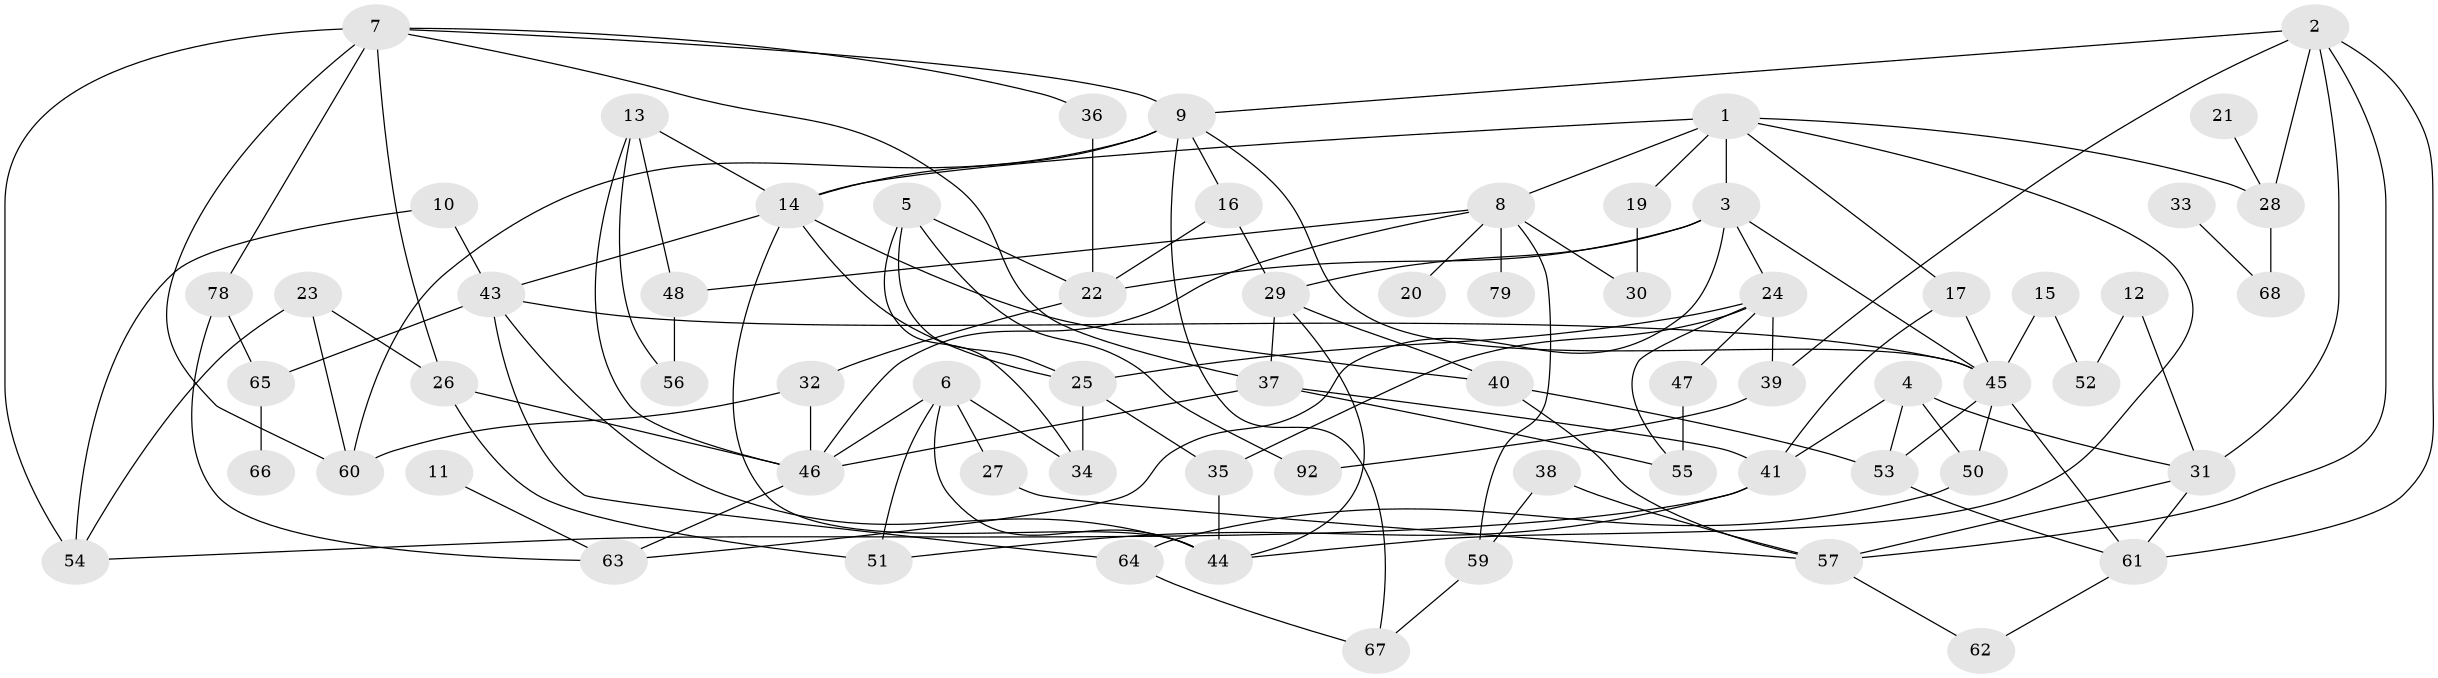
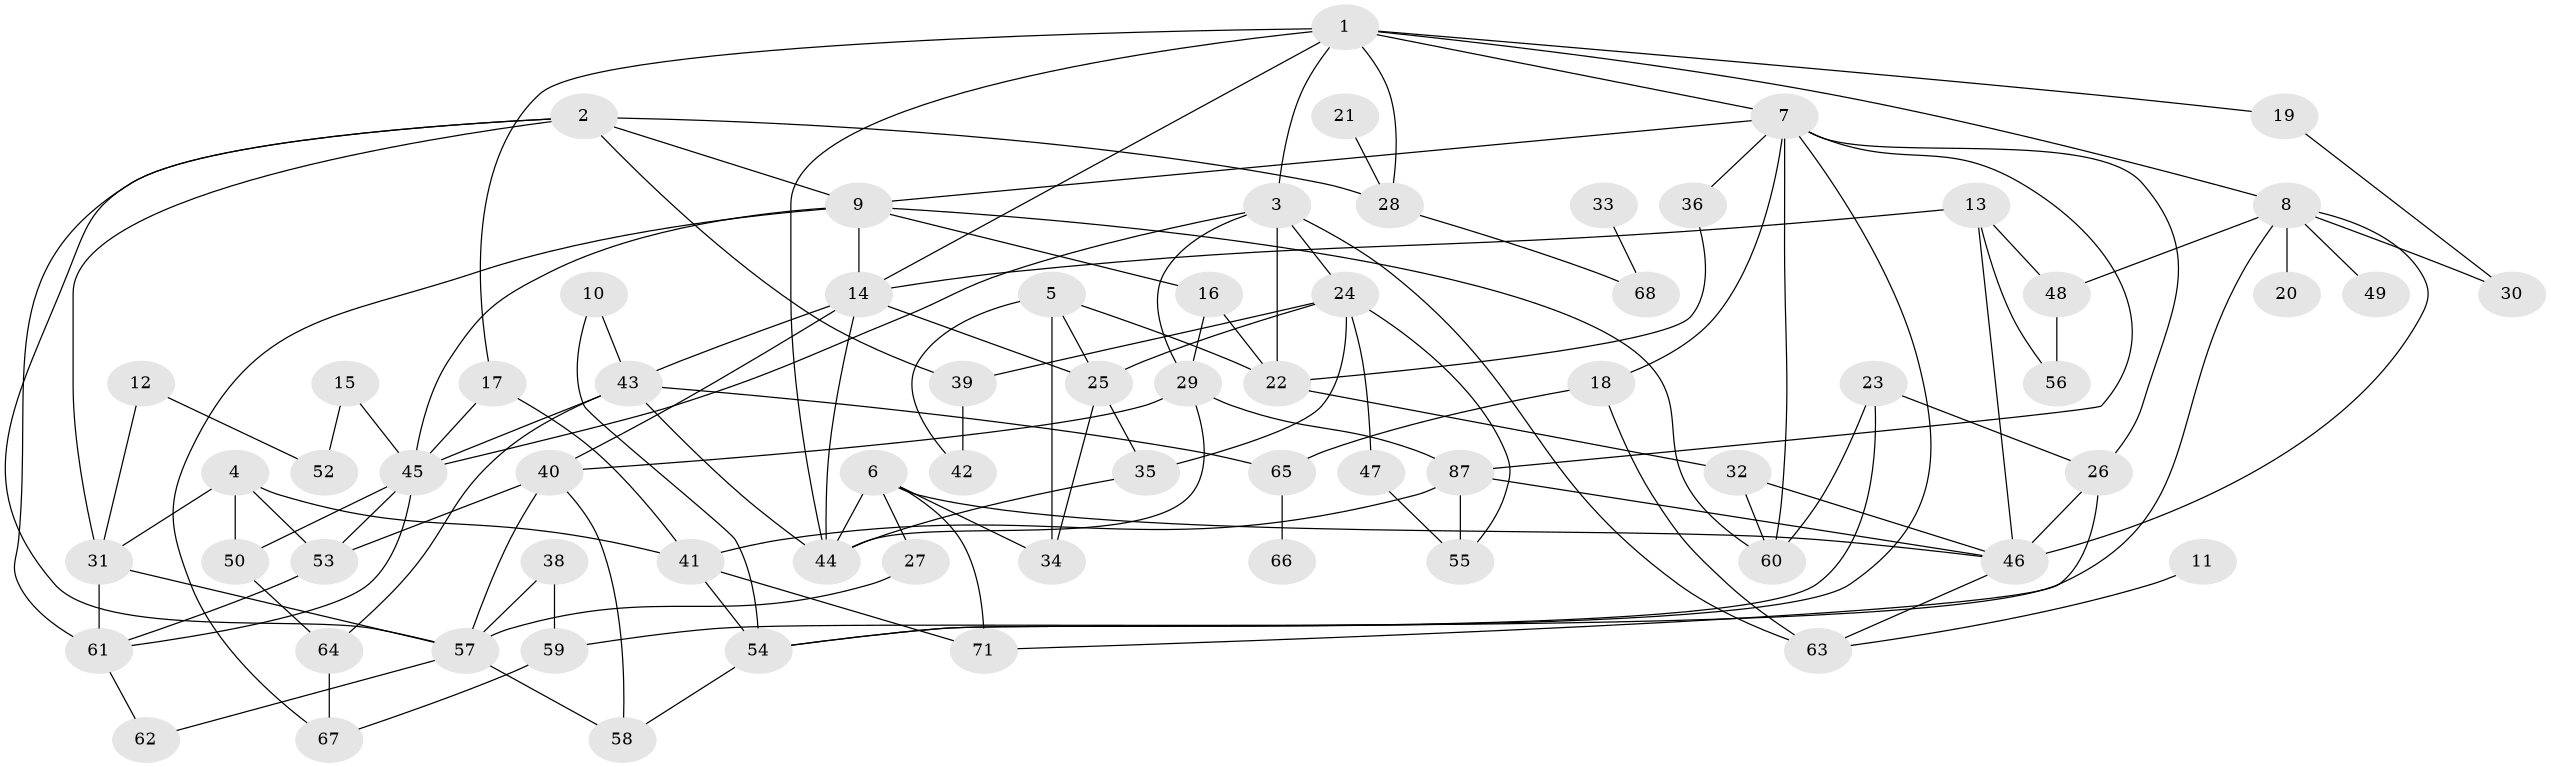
none -> (1565, 72)
(219, 295) -> (1601, 384)
(1501, 295) -> (2376, 295)
(1270, 384) -> (1460, 473)
(1308, 473) -> (963, 473)
(879, 562) -> (984, 651)
none -> (623, 740)
